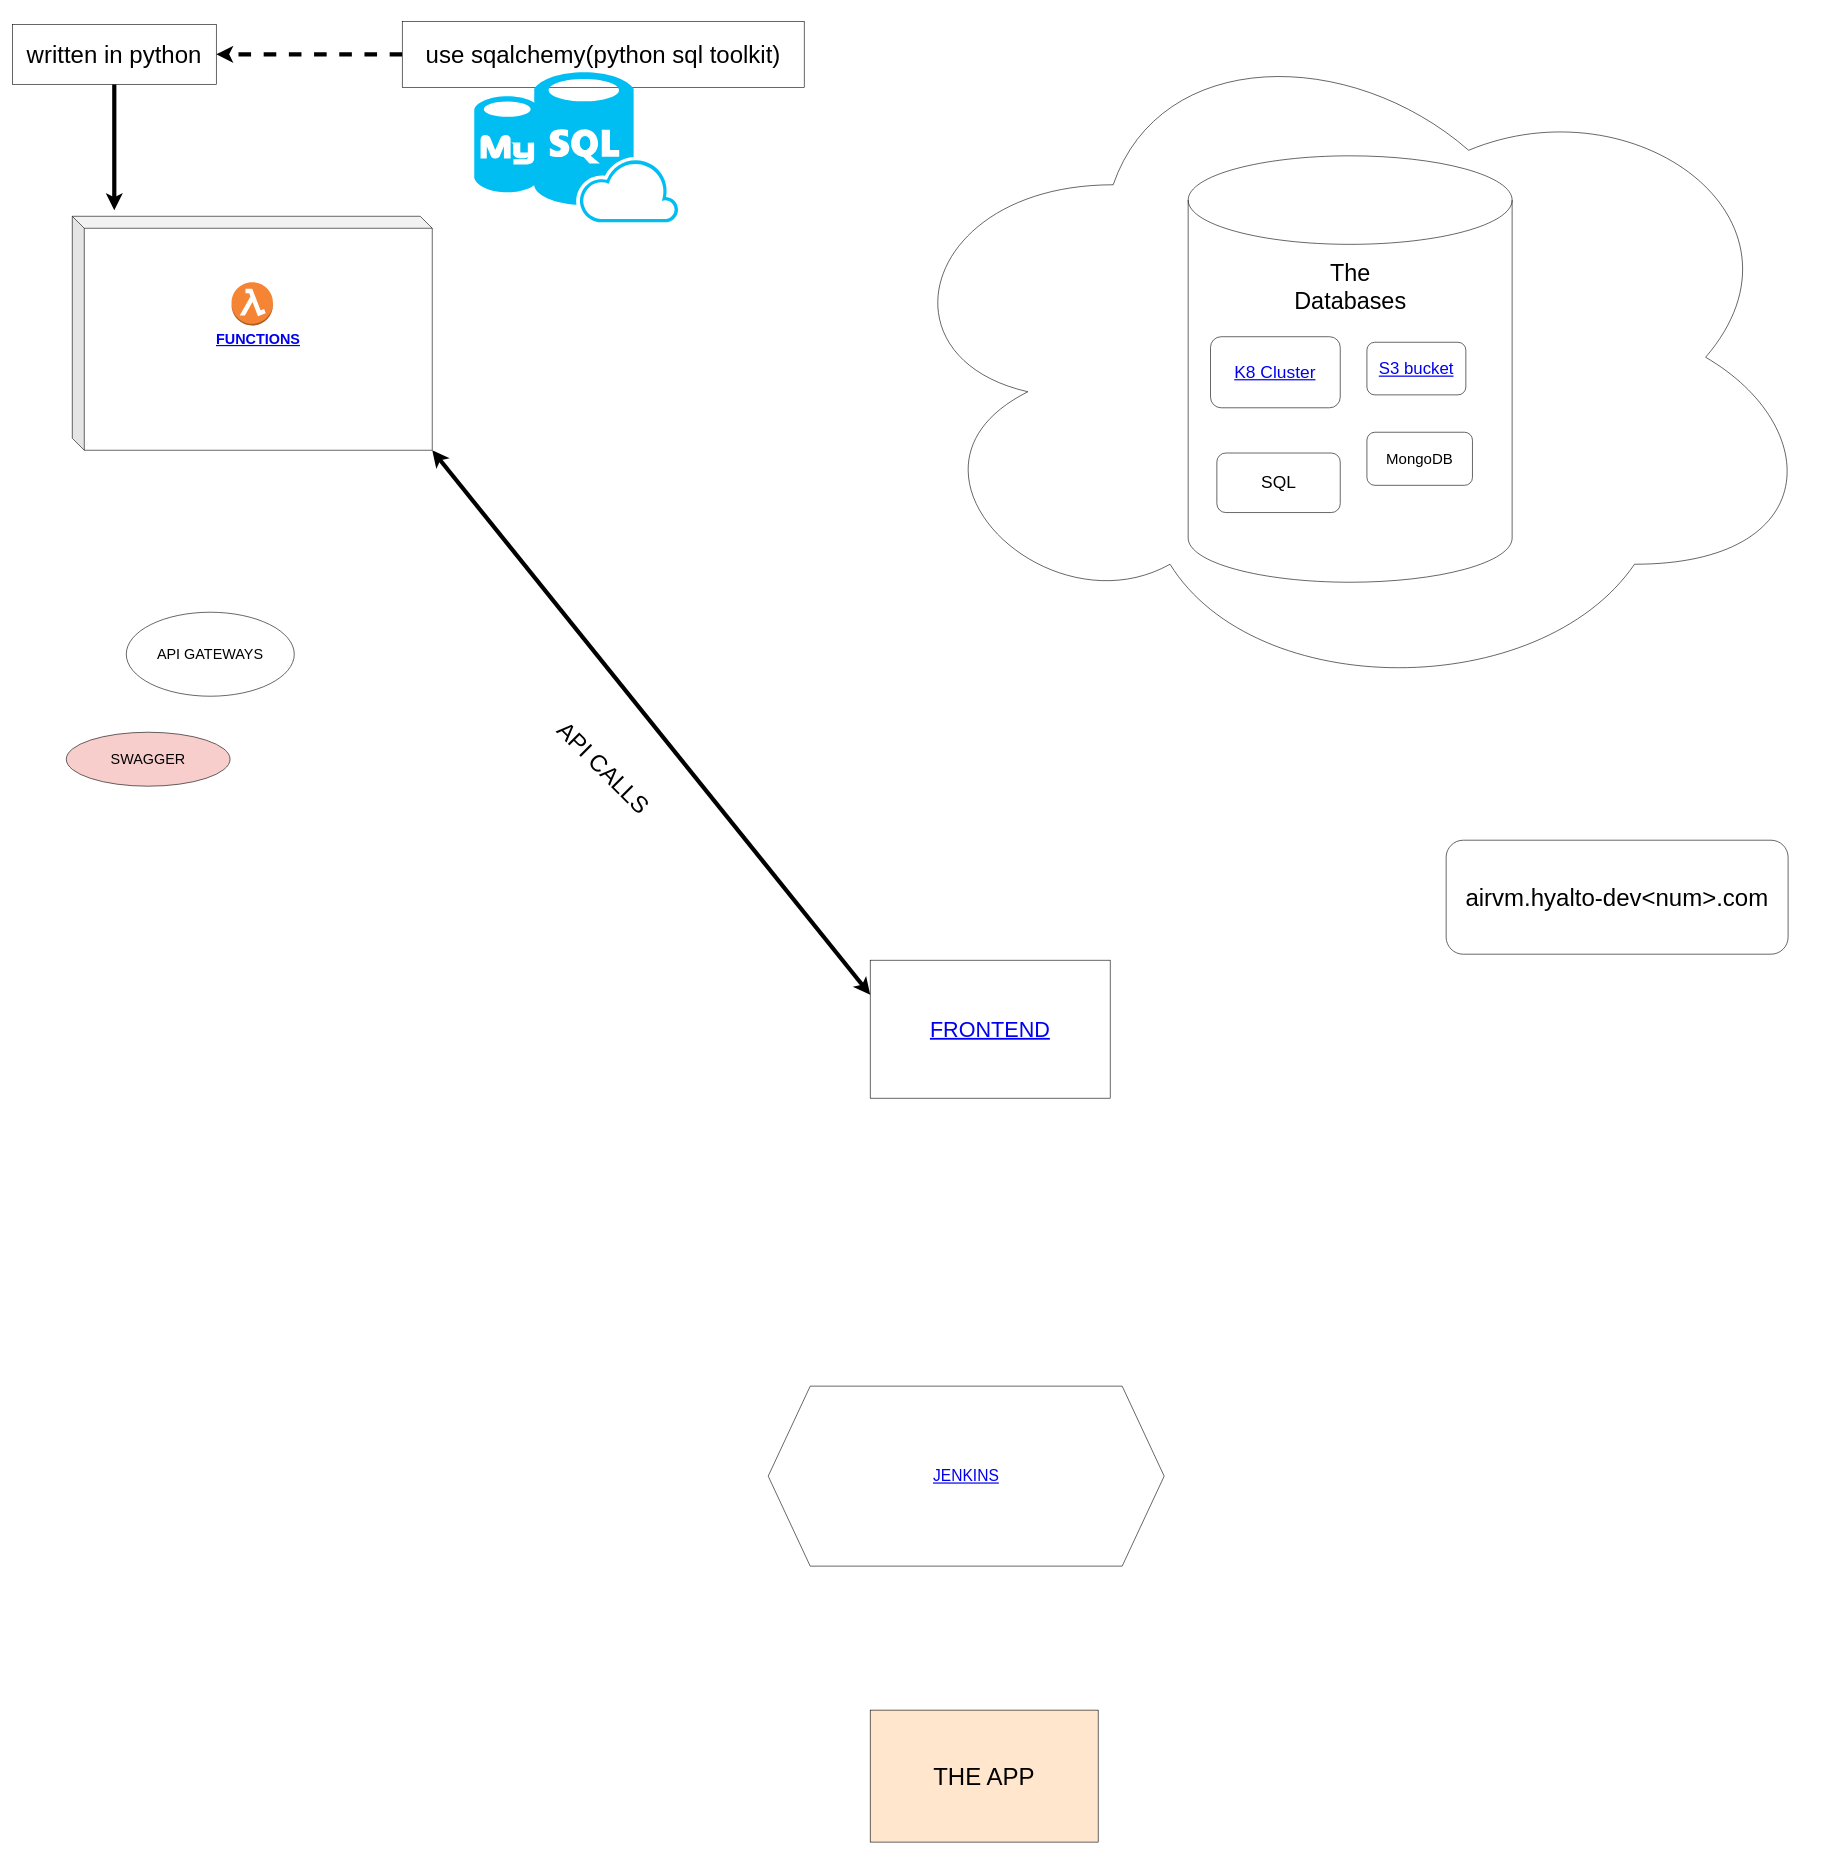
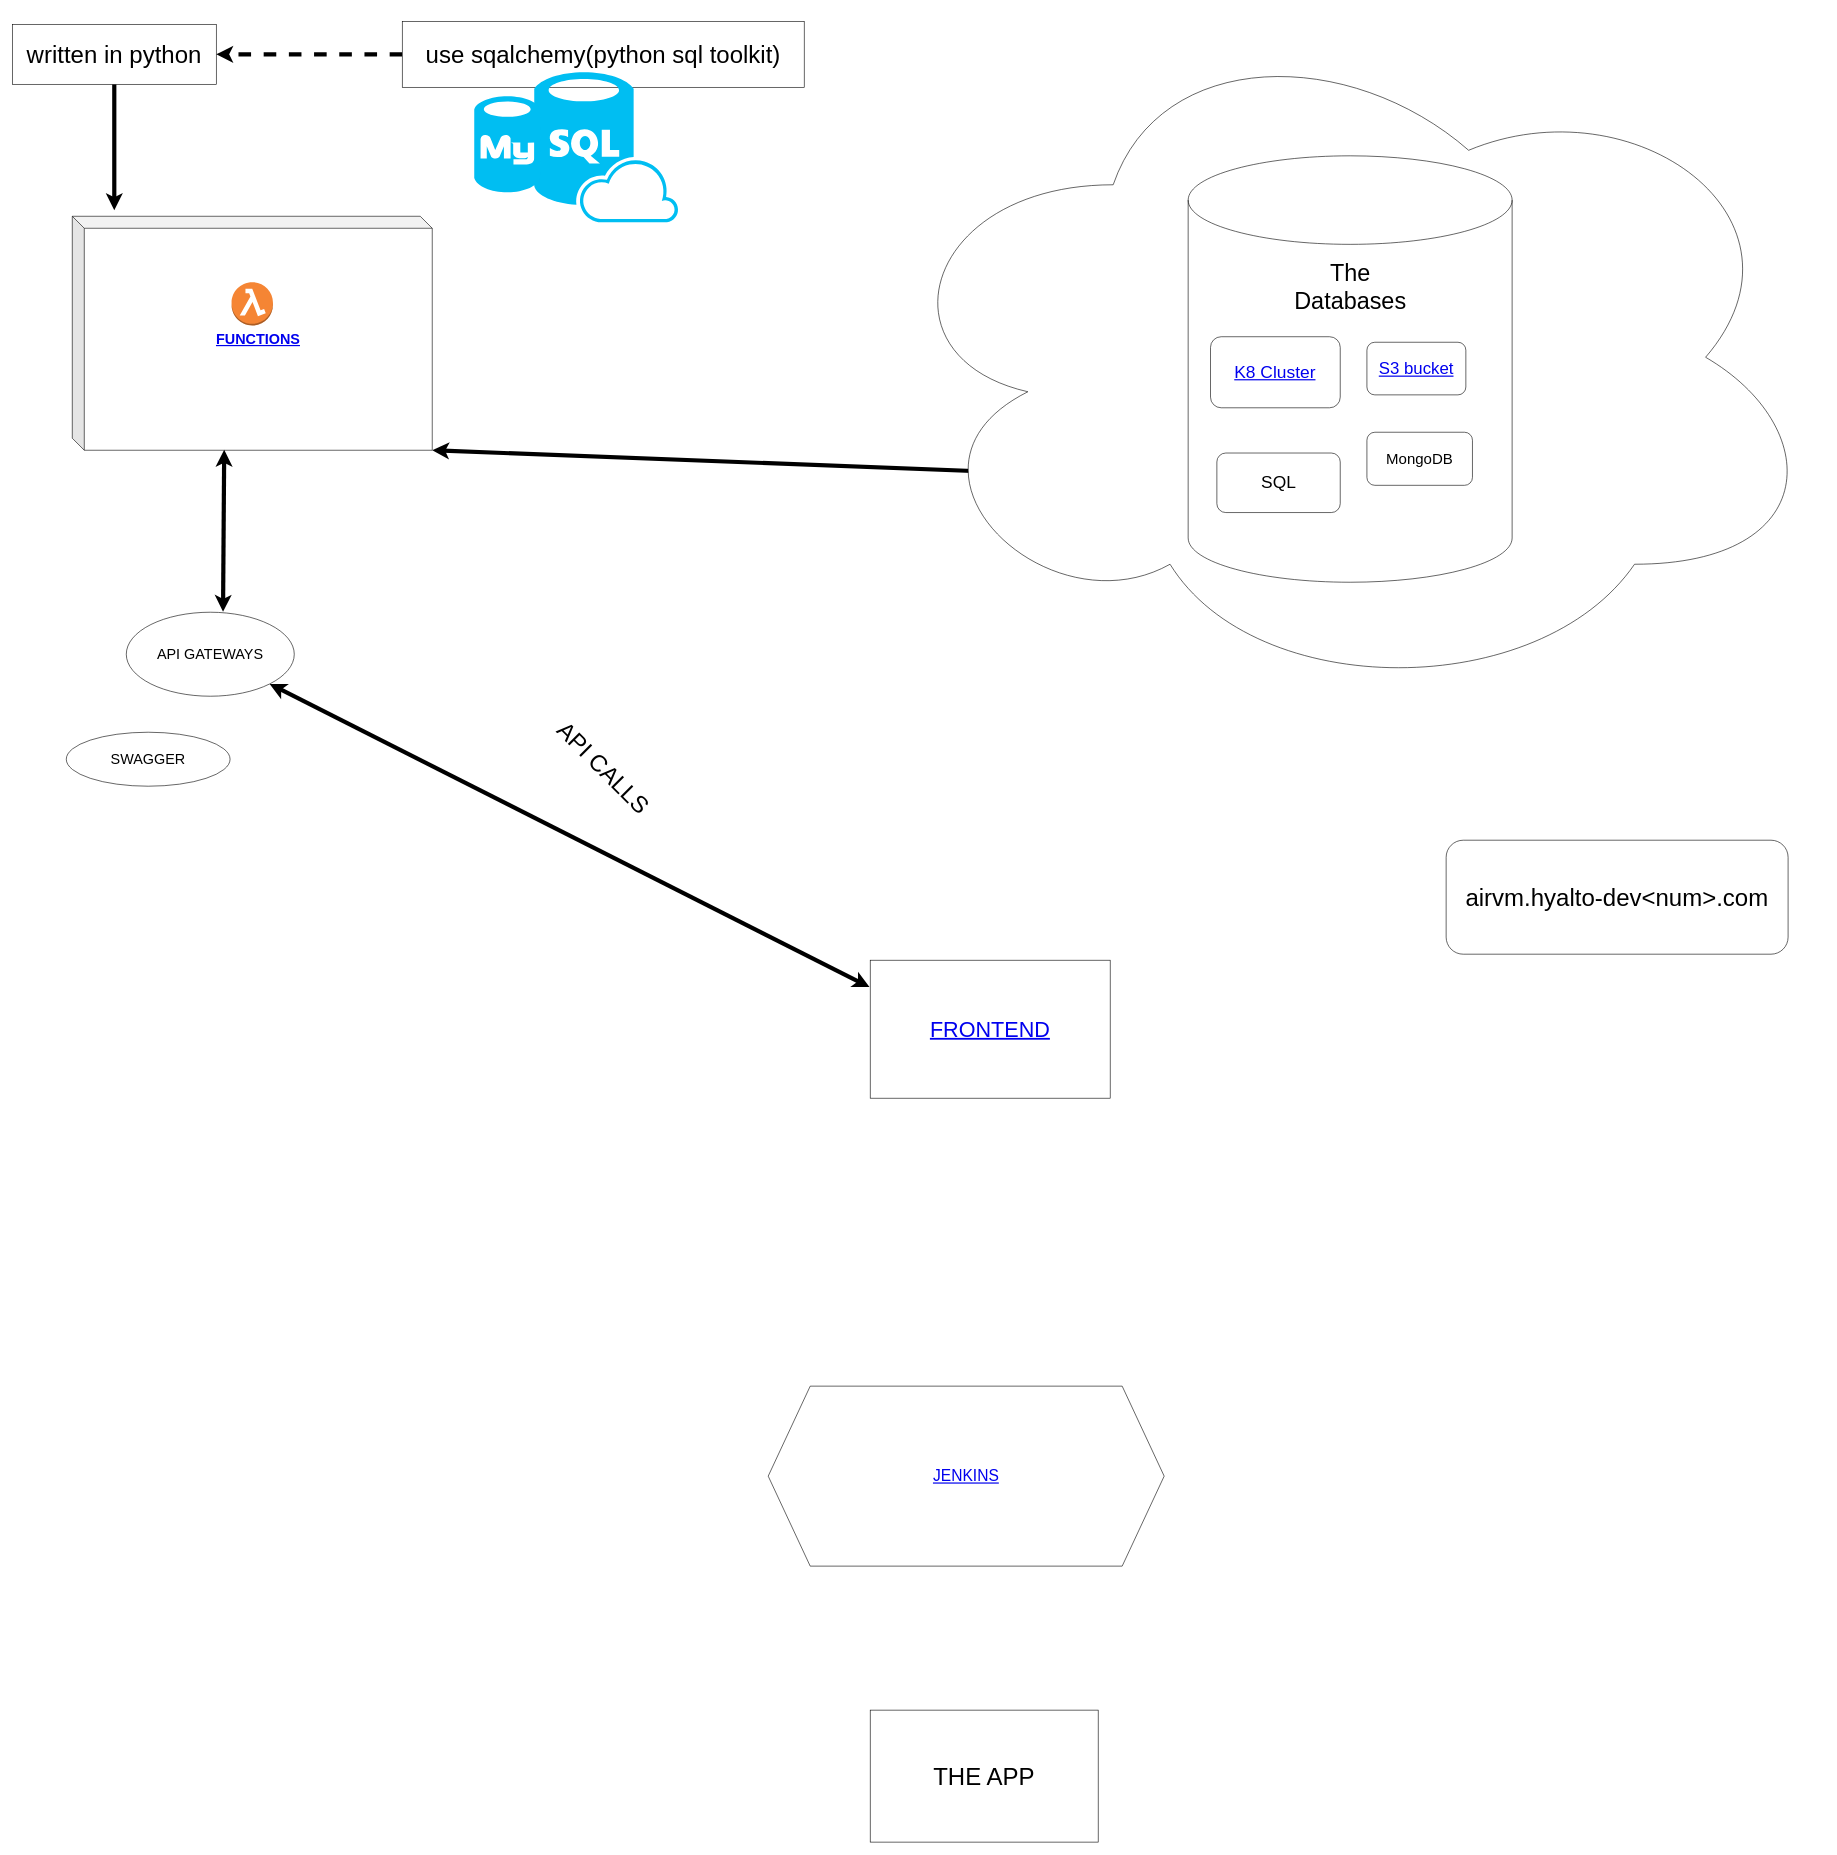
none -> (224, 531)
(651, 722) -> (706, 461)
(148, 759) -> (148, 759)
none -> (567, 834)
(984, 1776) -> (984, 1776)
